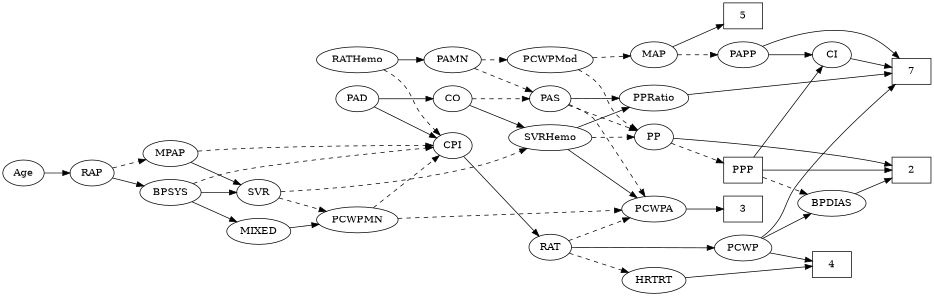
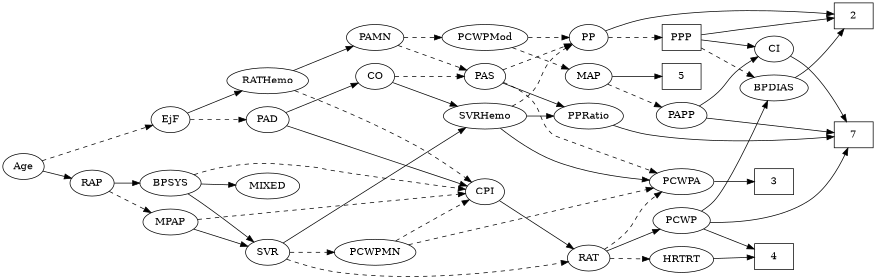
none -> (171, 120)
(396, 181) -> (371, 187)
(301, 227) -> none
none -> (423, 276)
